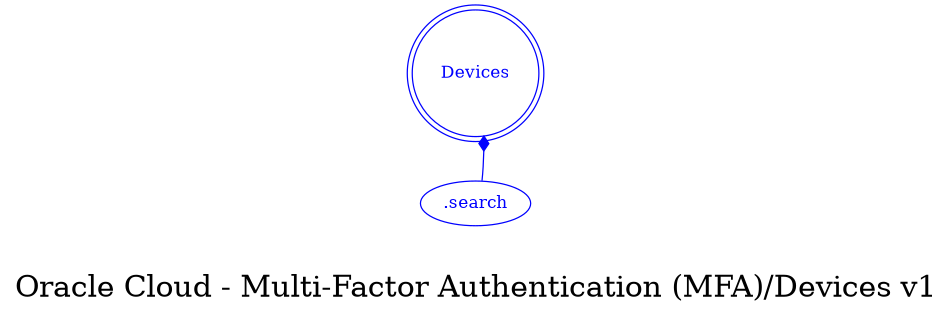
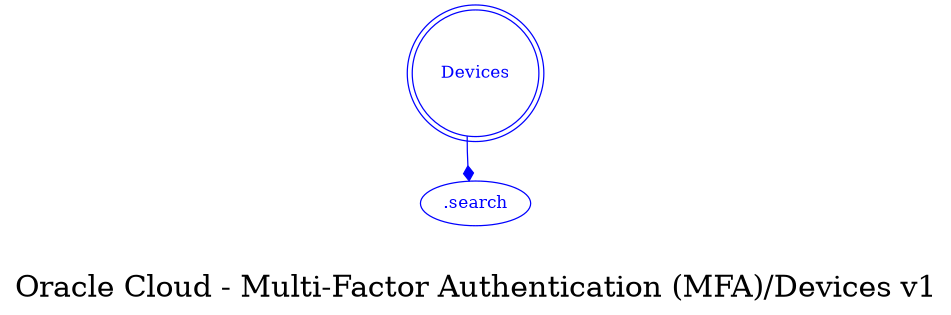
(483, 166) -> (467, 151)
